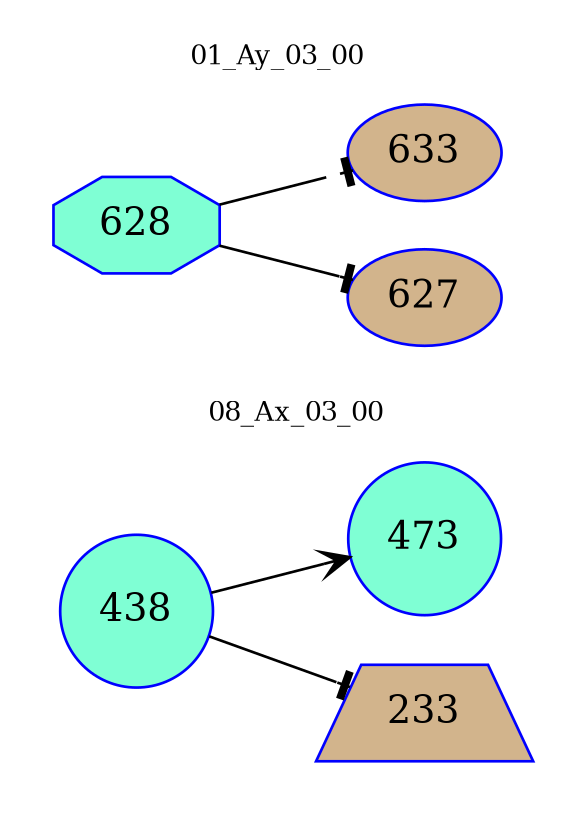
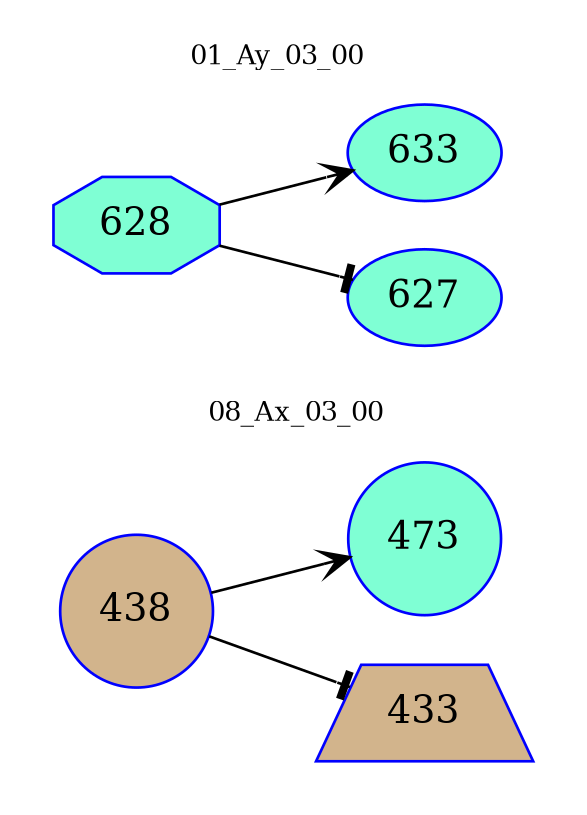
(425, 153) -> (425, 153)
(273, 191) -> (273, 191)
(425, 298) -> (425, 298)
(137, 611) -> (137, 611)
(425, 713) -> (425, 713)
